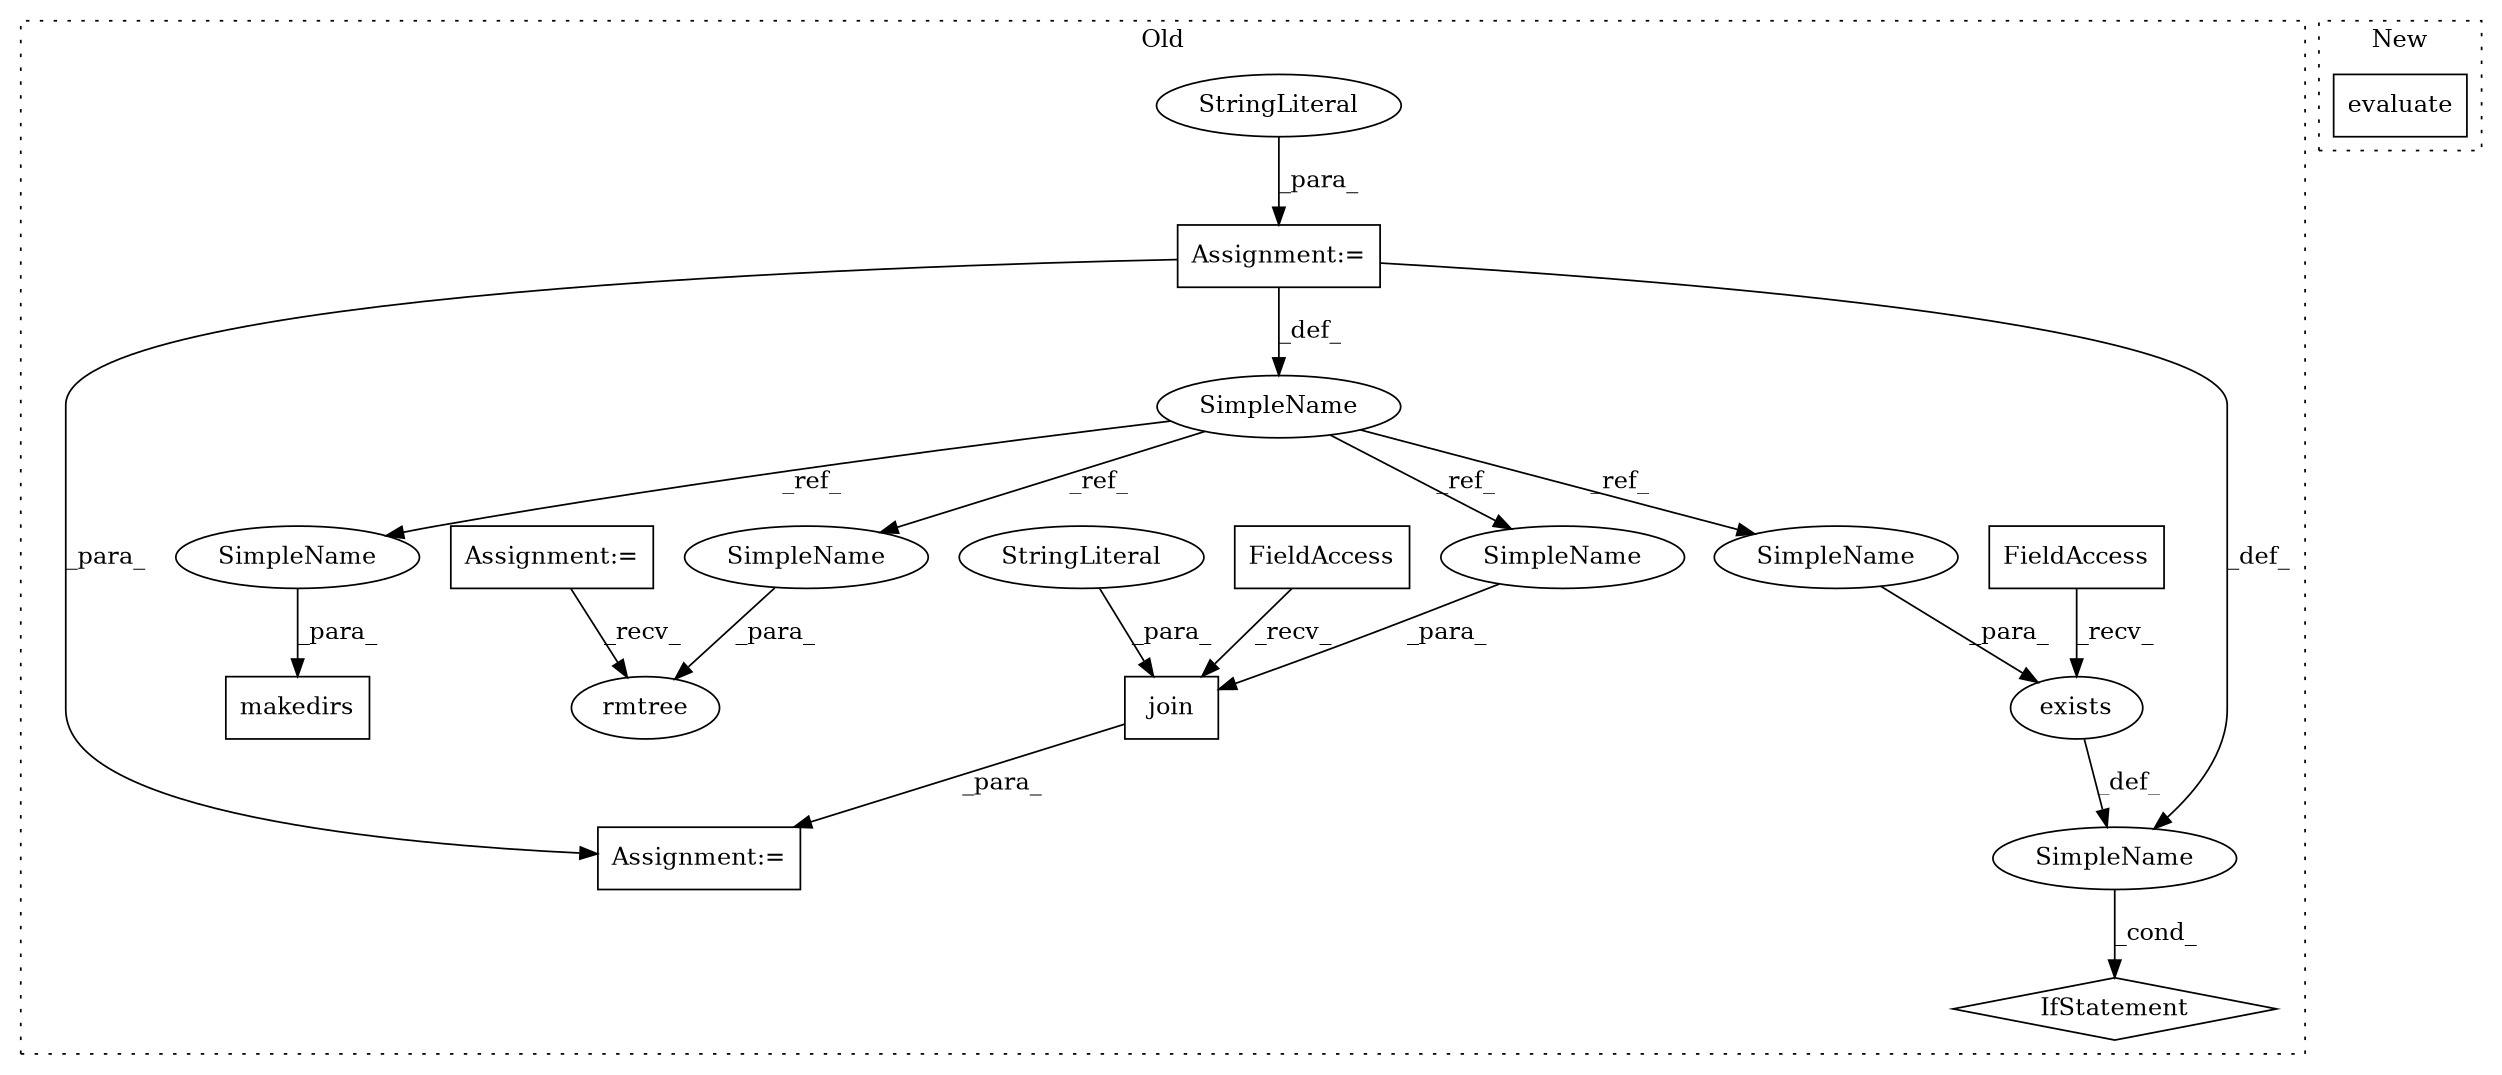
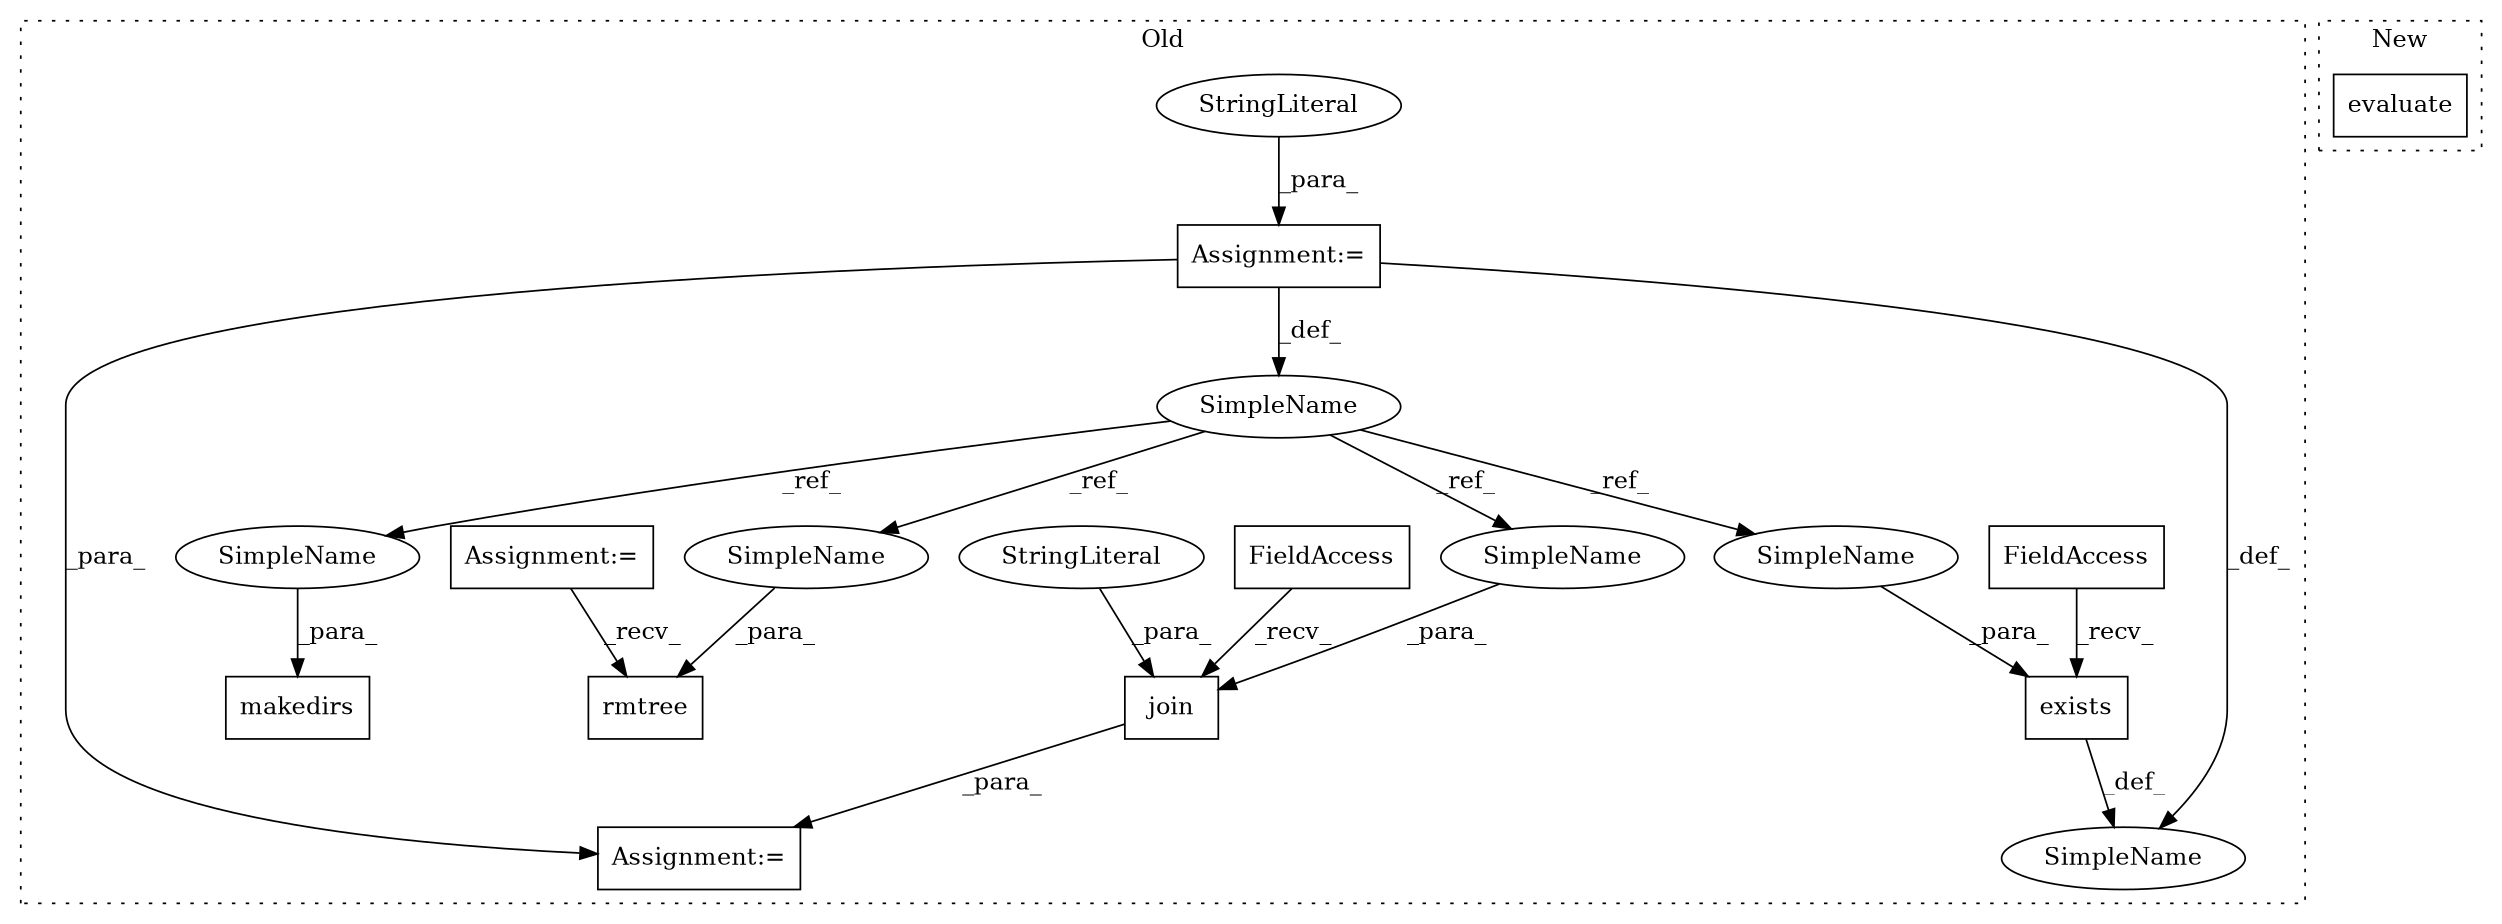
(645, 708) -> (645, 708)
(2077, 708) -> (2077, 708)
(2115, 1009) -> none
